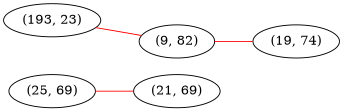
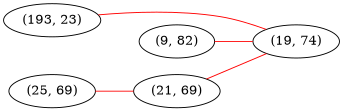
(119, 32) -> (183, 13)
none -> (236, 66)
